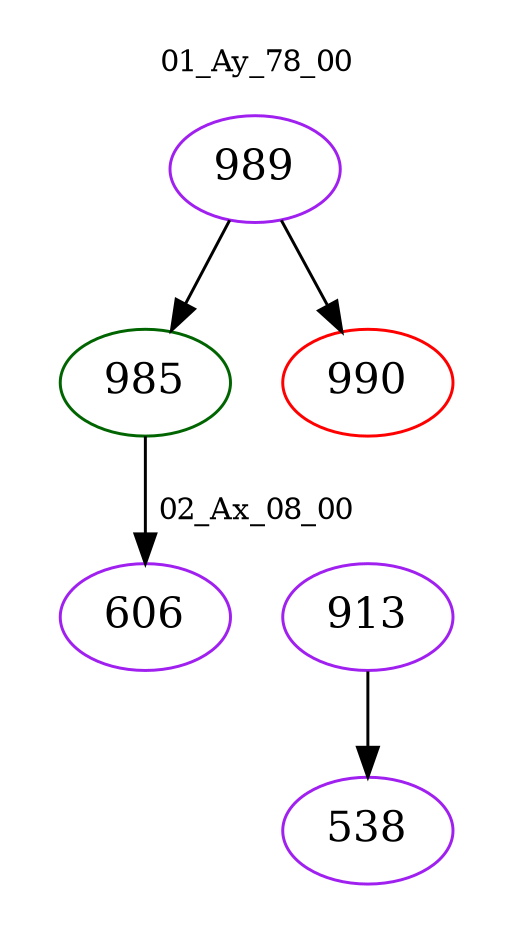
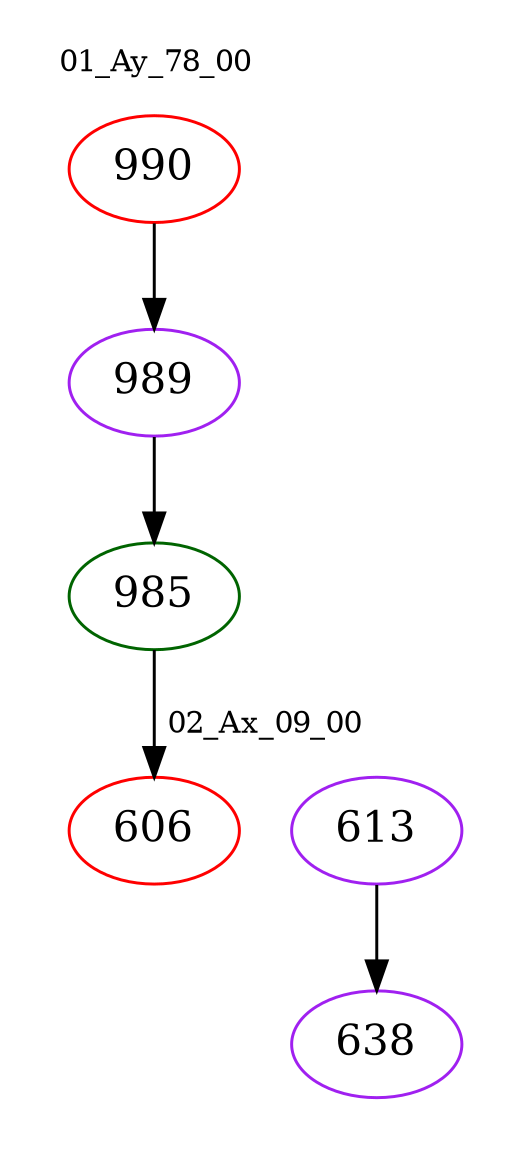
(304, 263) -> (154, 261)
(257, 512) -> (266, 725)
(145, 617) -> (154, 831)
(368, 617) -> (377, 831)
(368, 831) -> (377, 1044)
